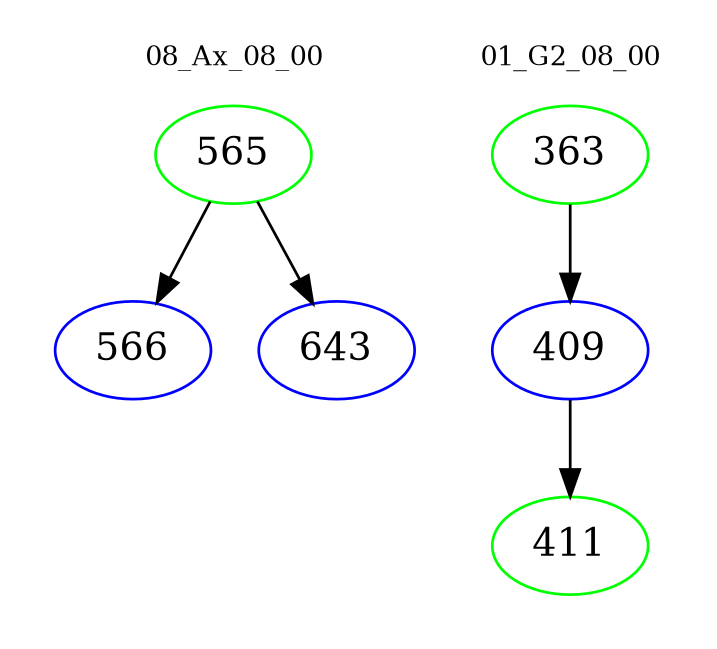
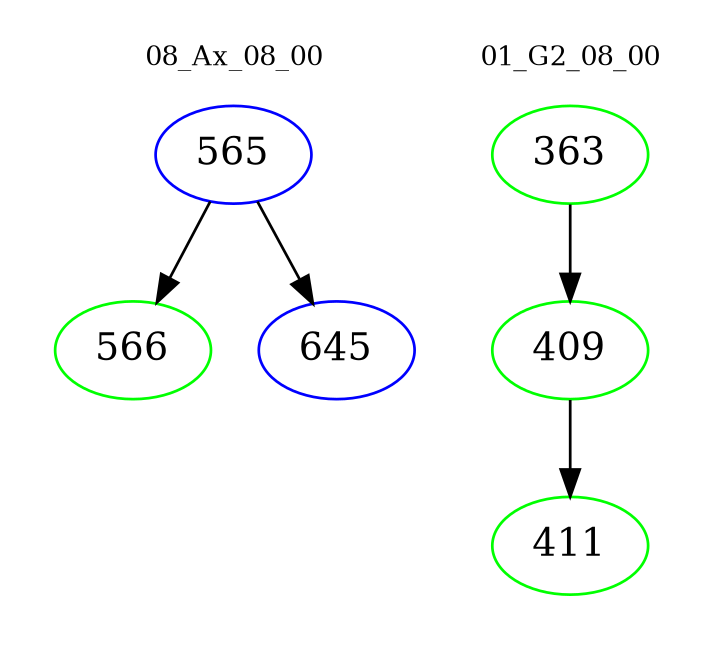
(234, 155) -> (234, 155)
(133, 350) -> (133, 350)
(337, 350) -> (337, 350)
(570, 350) -> (570, 350)
